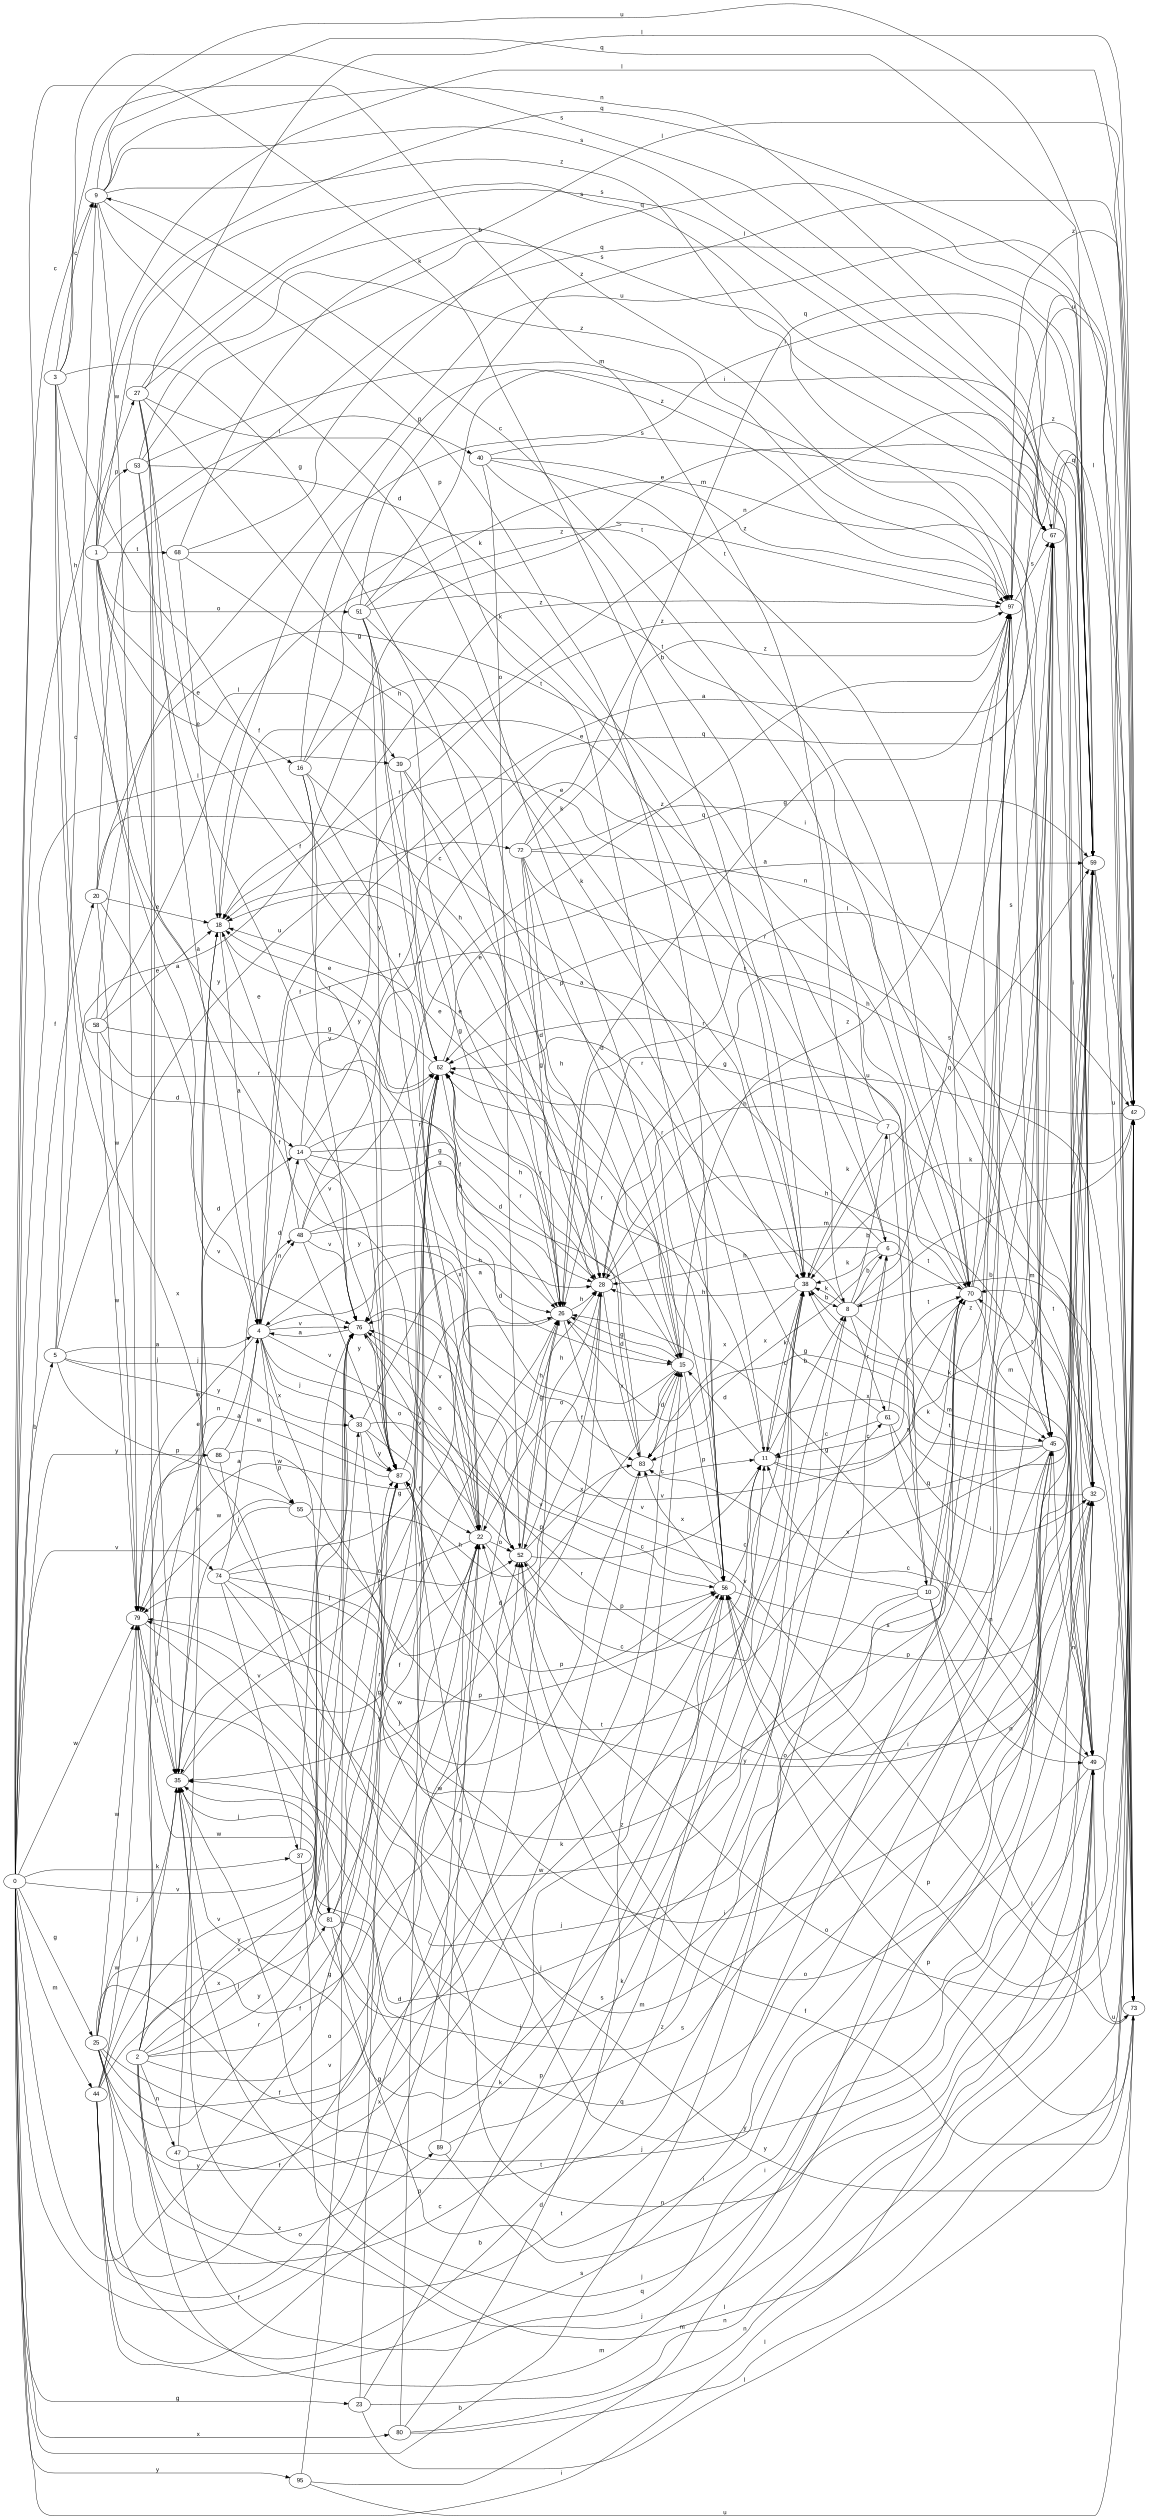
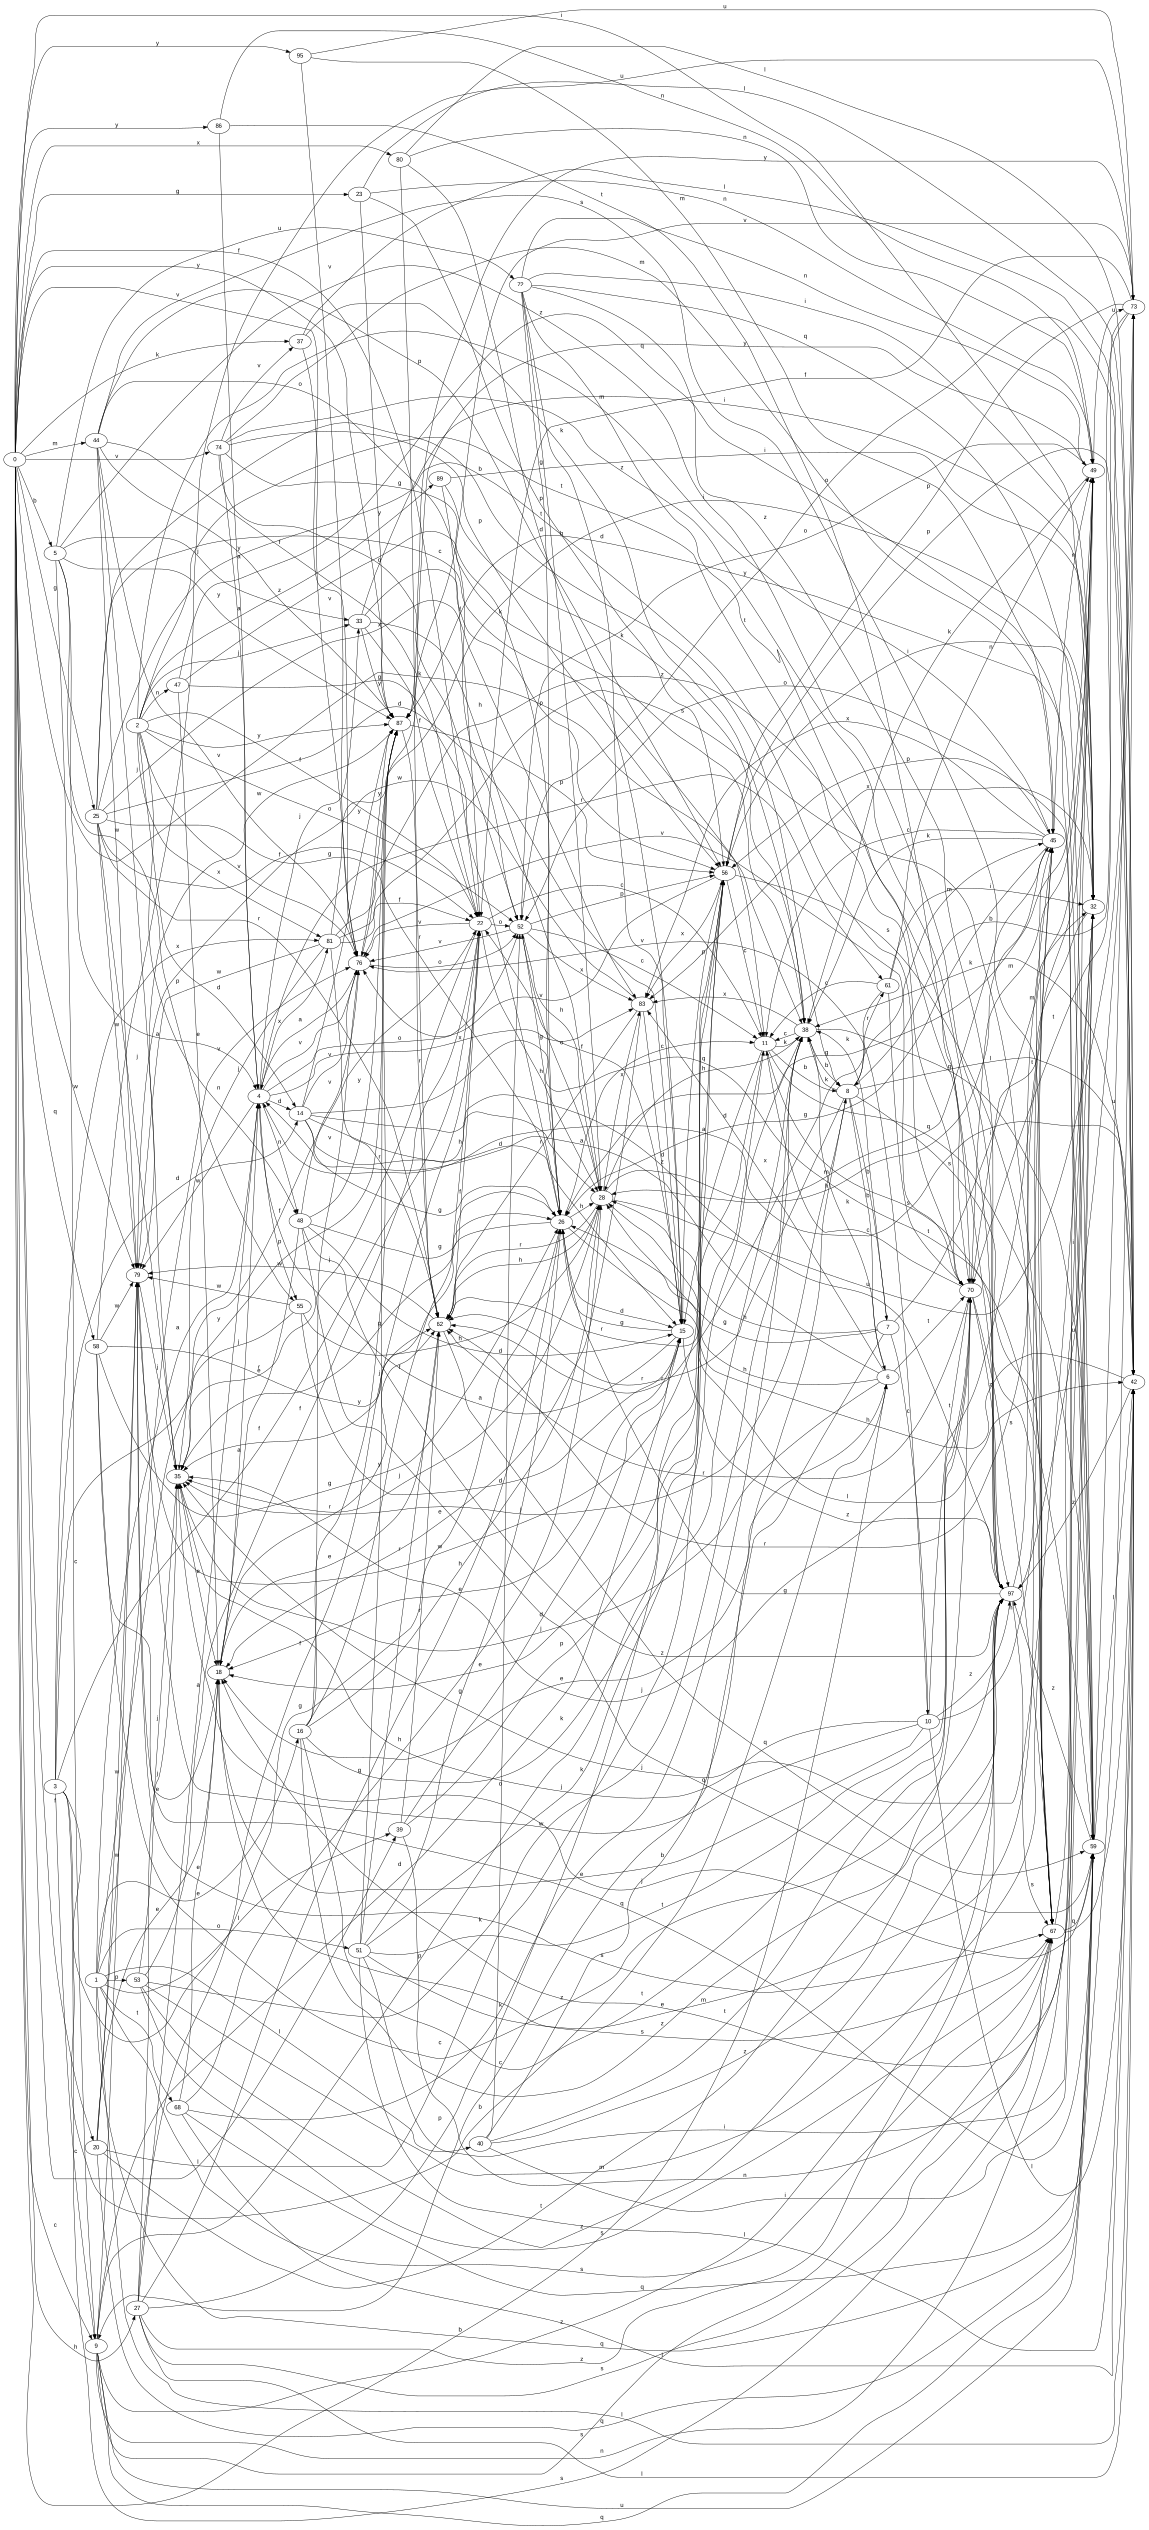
(765, 862) -> (765, 1742)
none -> (25, 904)
